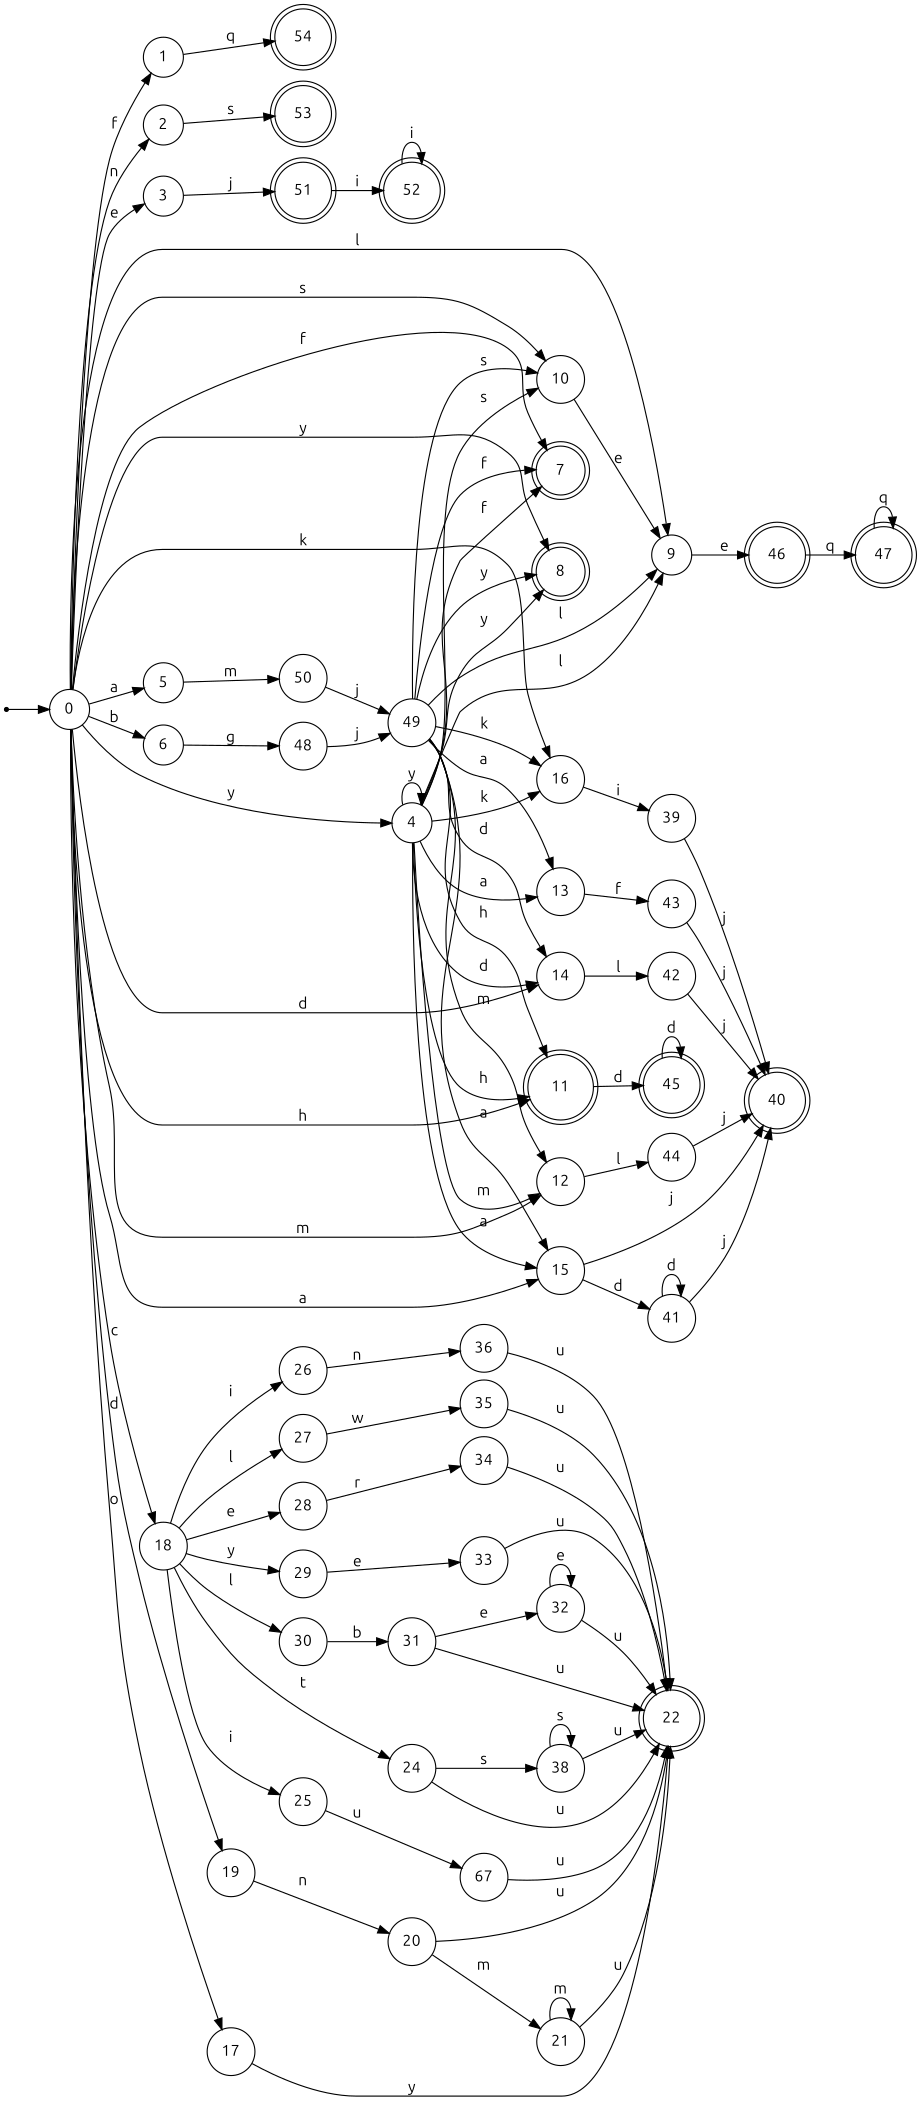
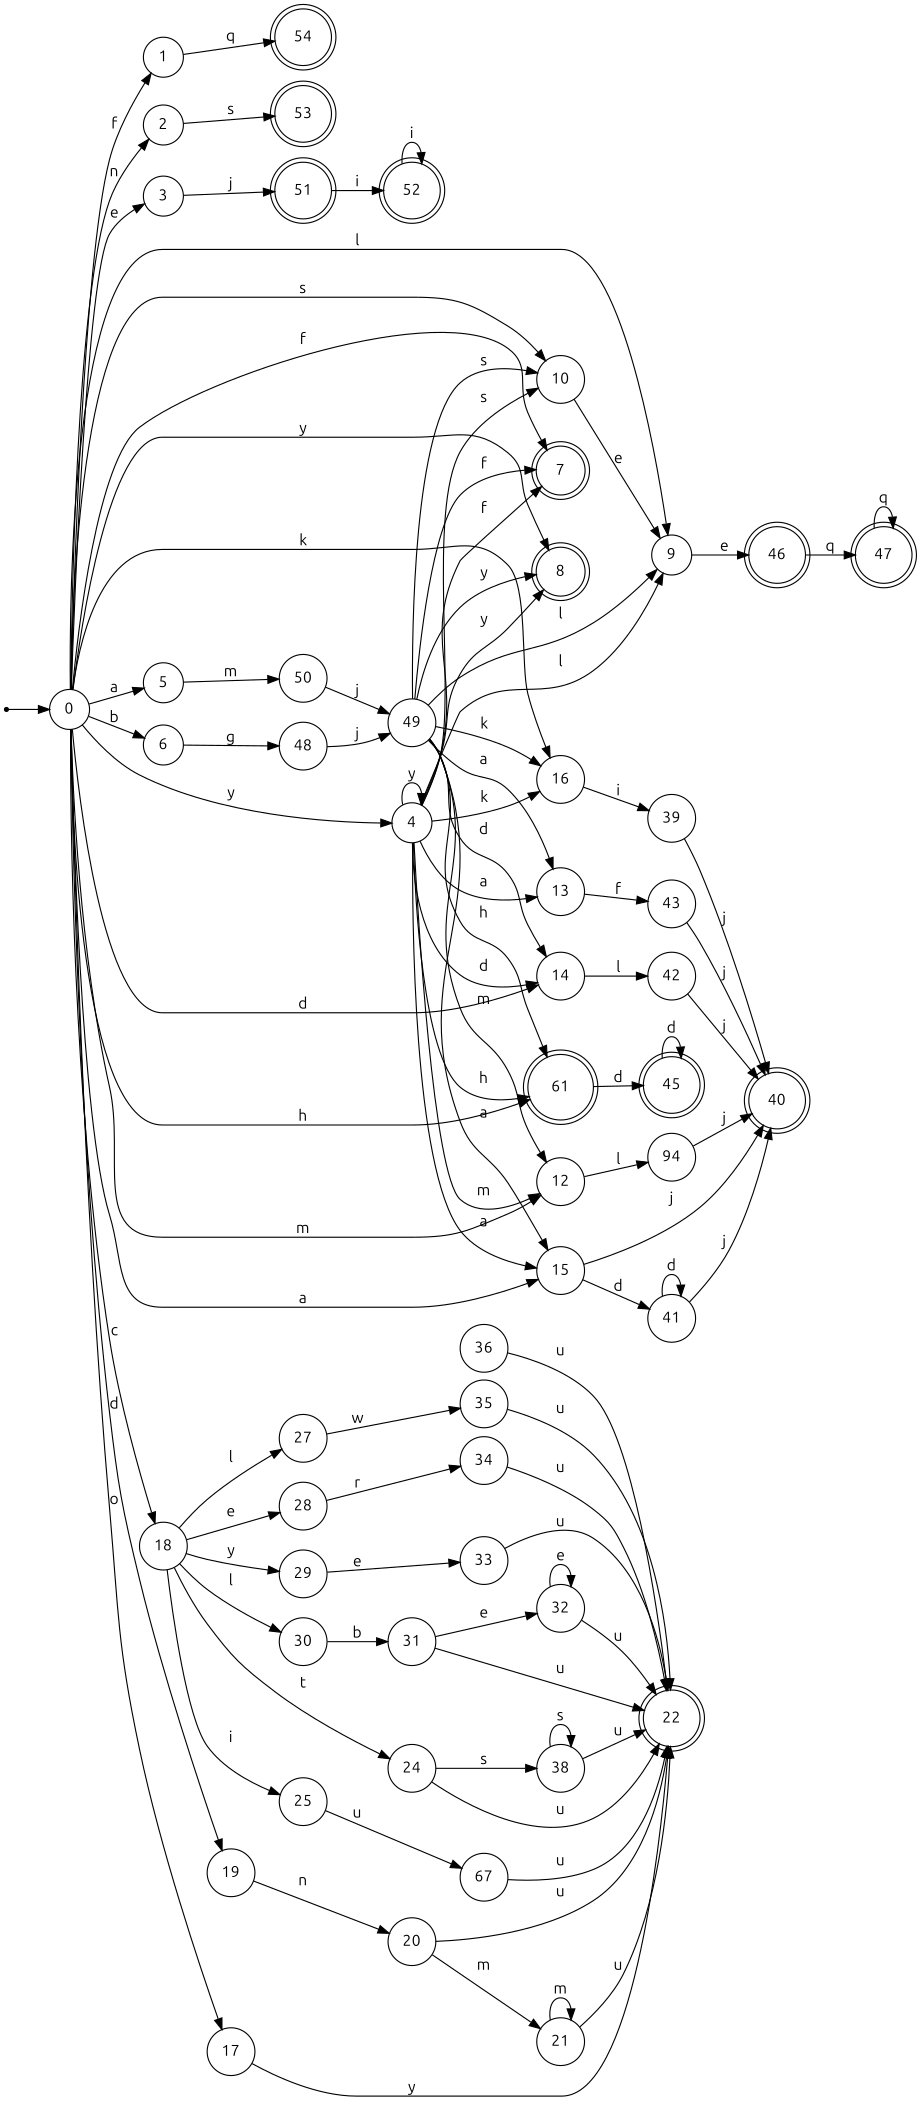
(561, 1087) -> (561, 1087)
(672, 1157) -> (672, 1157)
(303, 1371) -> none
